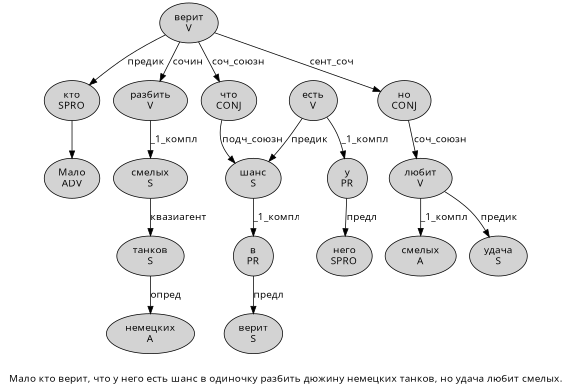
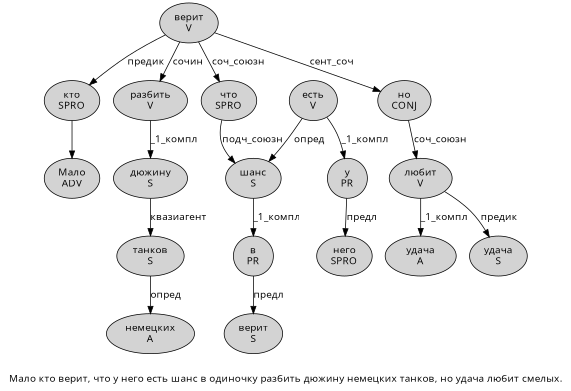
(229, 101) -> (229, 101)
(310, 139) -> (310, 139)
(150, 178) -> (150, 178)
(421, 256) -> (421, 256)
